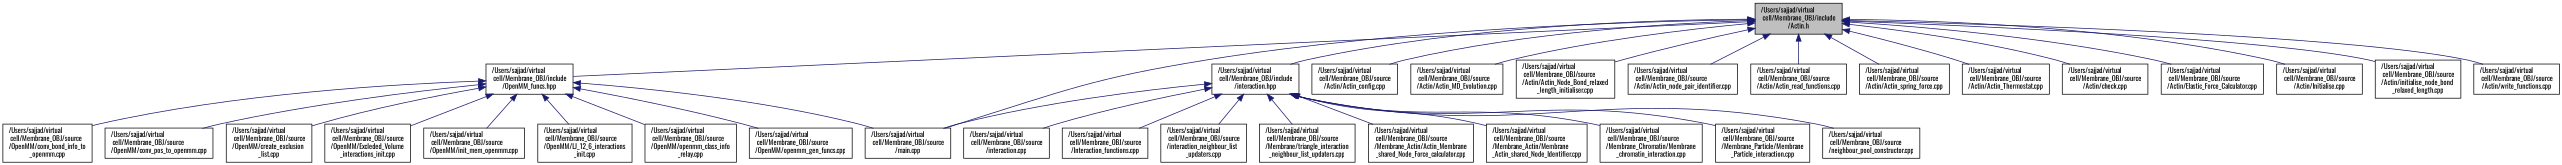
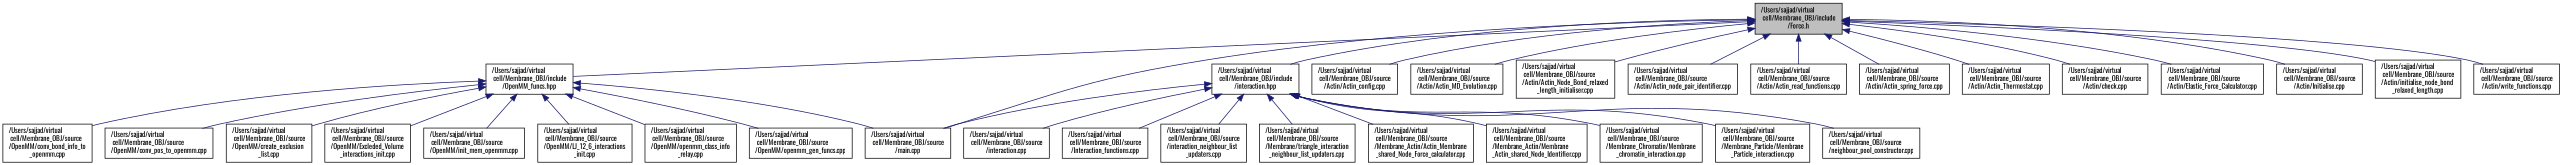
(1799, 19) -> (1799, 19)
